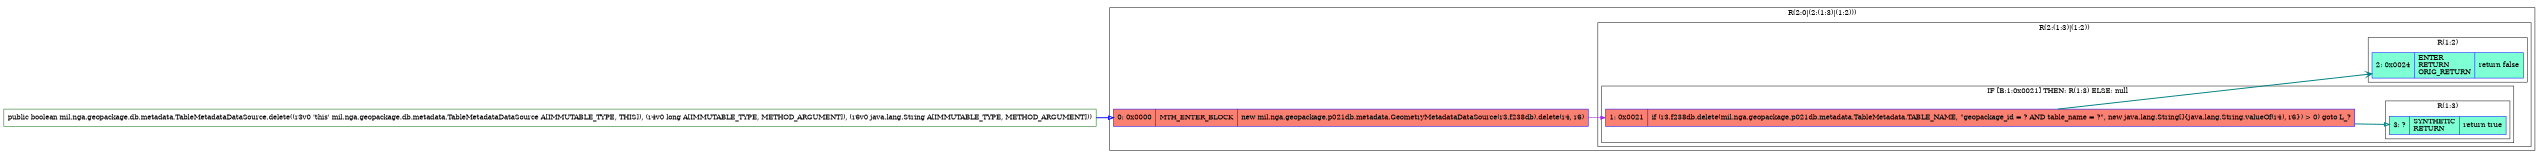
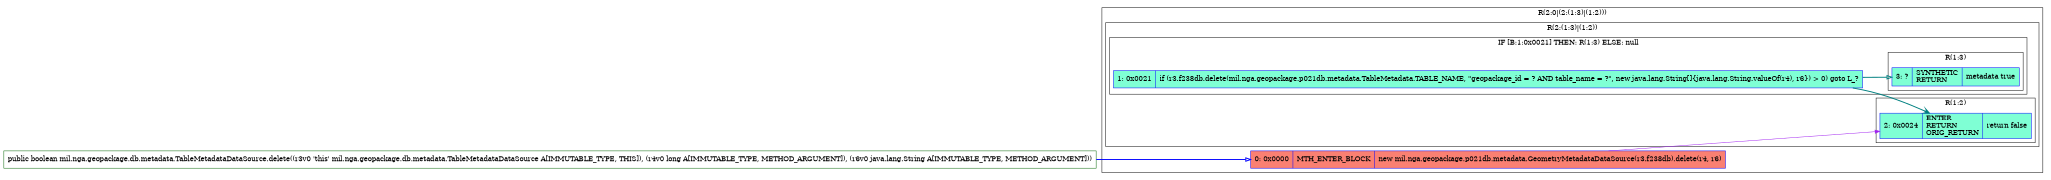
(1595, 118) -> (1742, 141)
(1980, 118) -> (1488, 79)
(2483, 125) -> (1991, 77)
